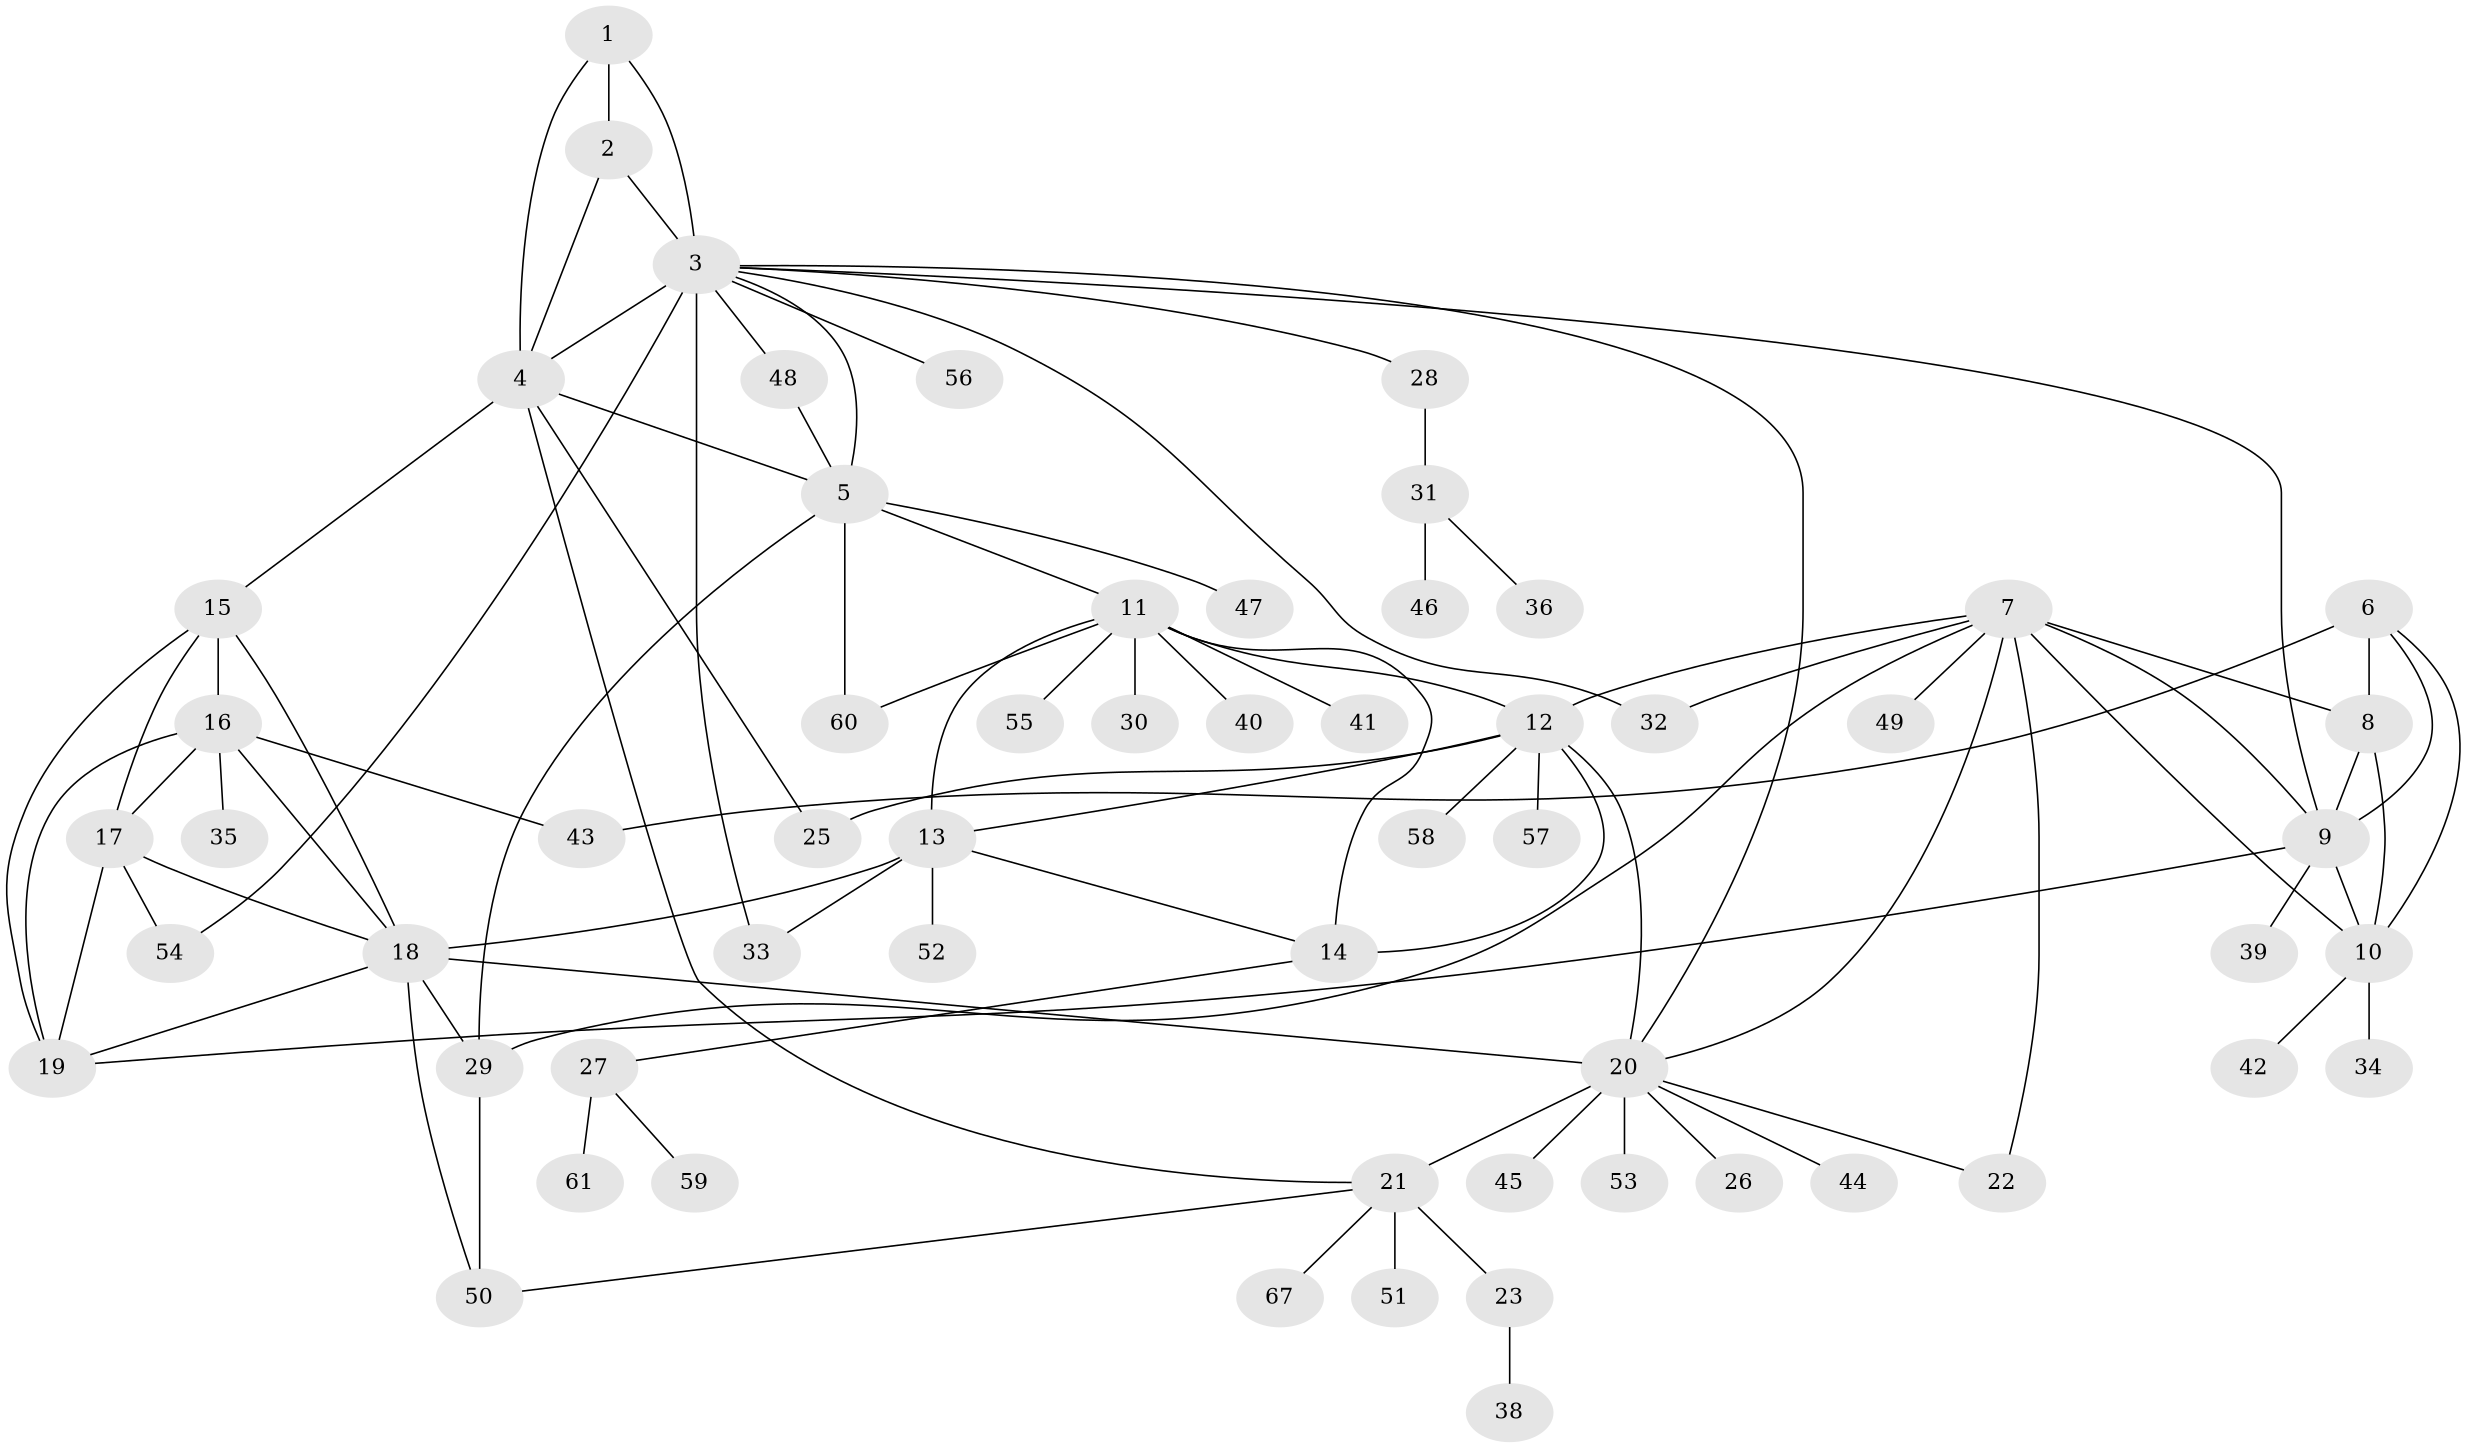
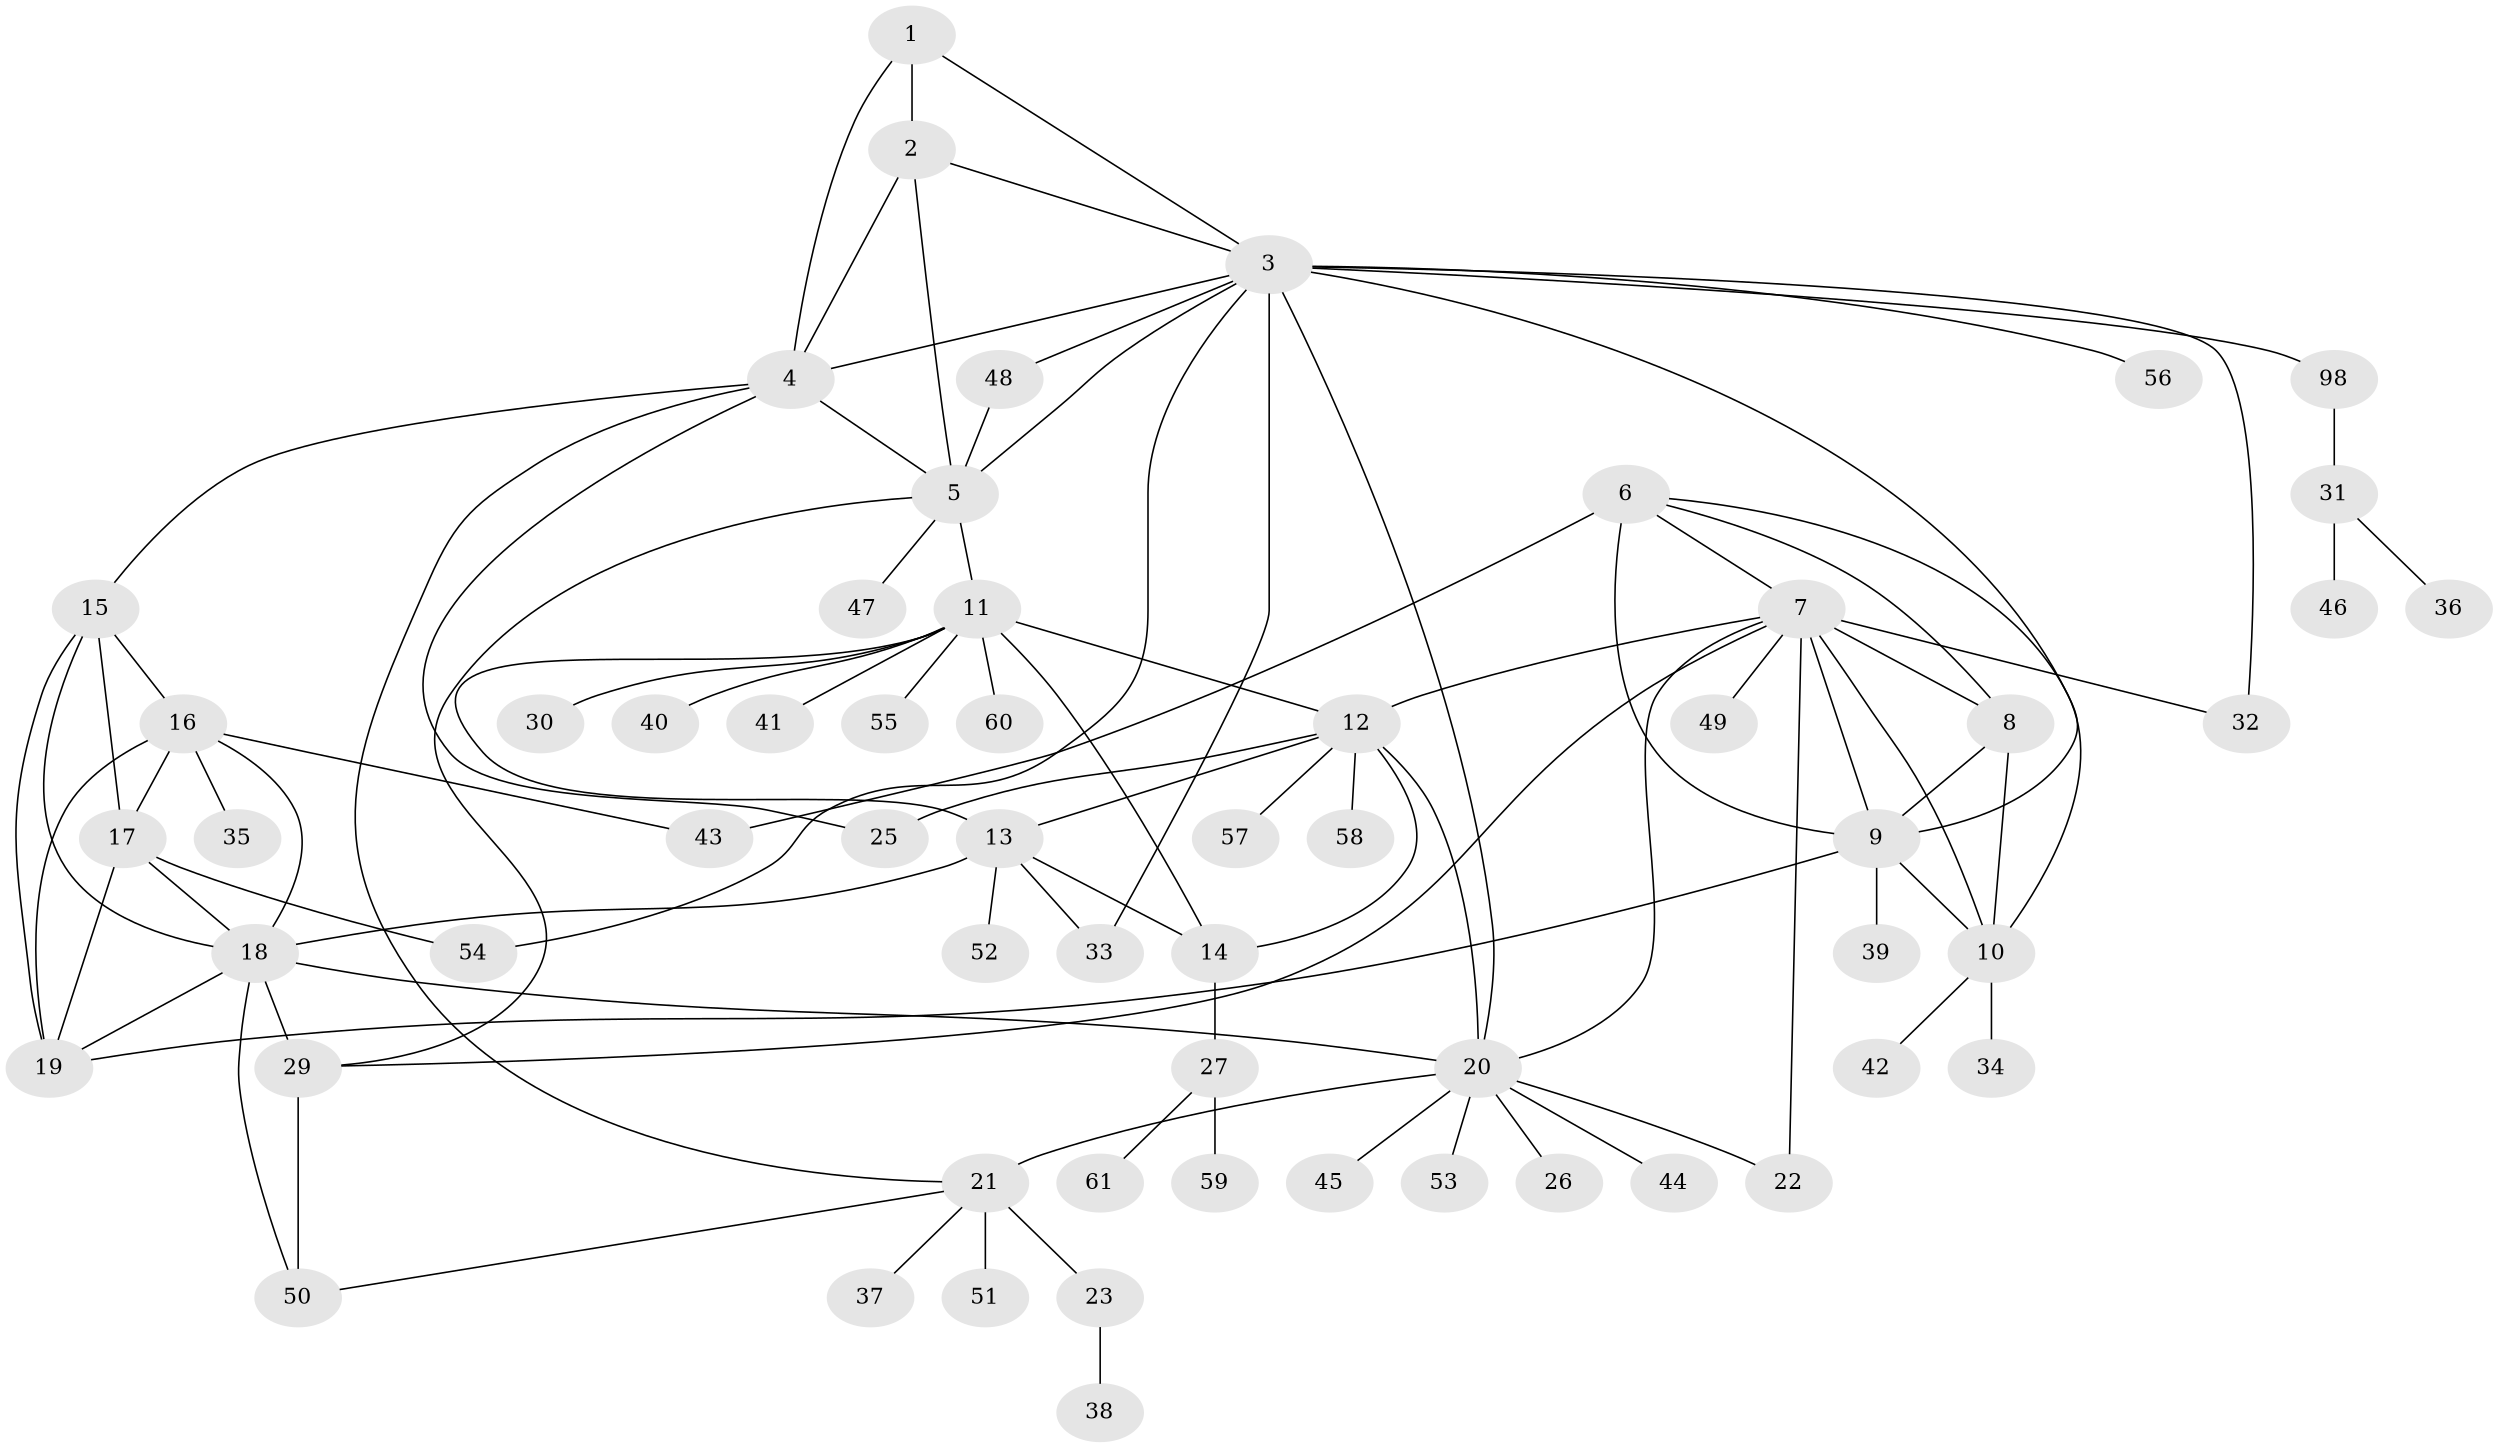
(1425, 379) -> (2334, 379)
none -> (1714, 552)
(845, 609) -> (931, 322)
(1280, 1298) -> (871, 1298)
